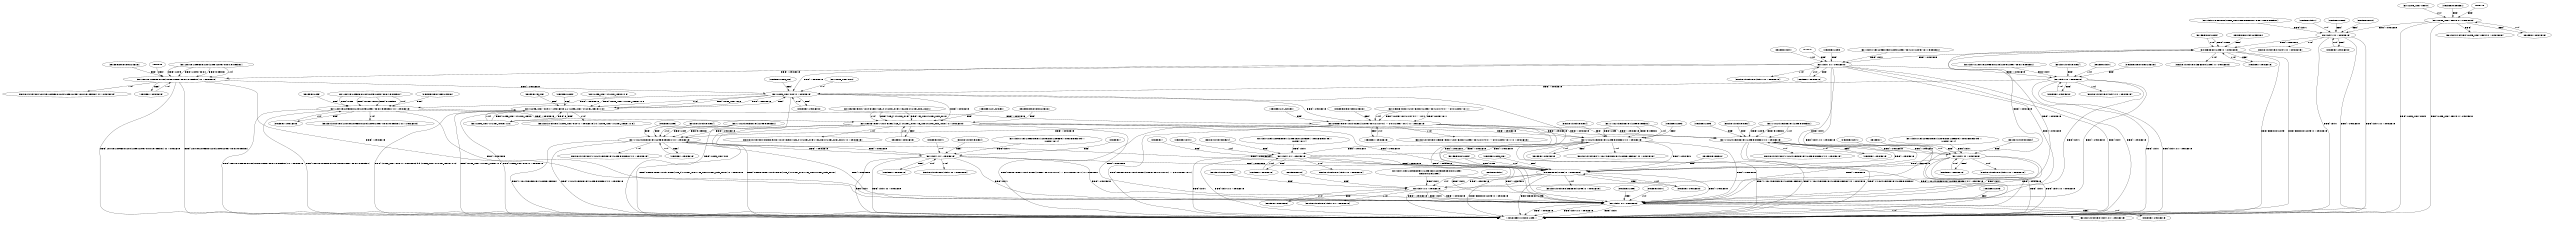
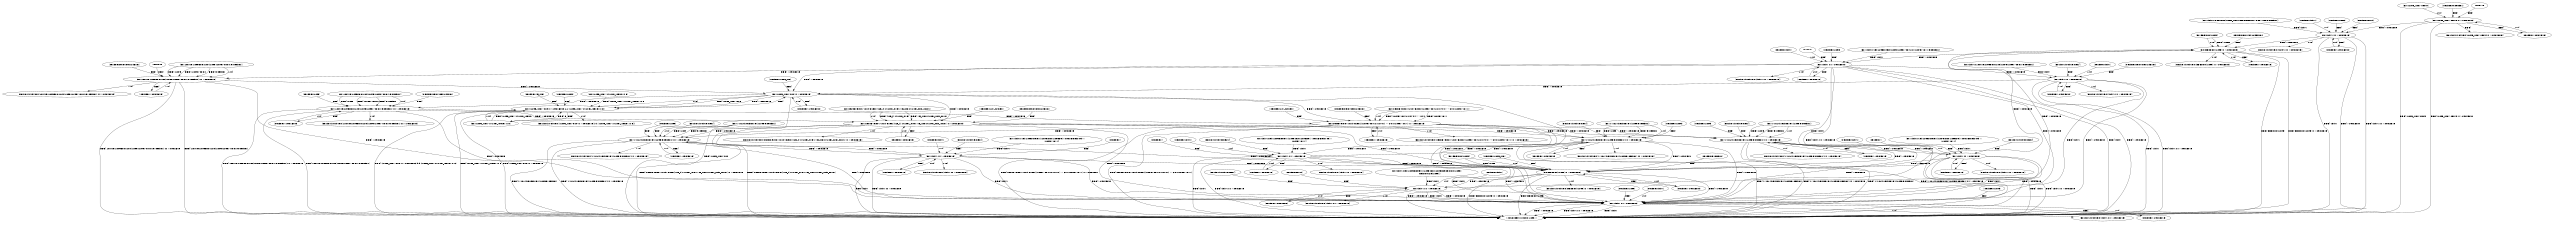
(842, 79) -> none
